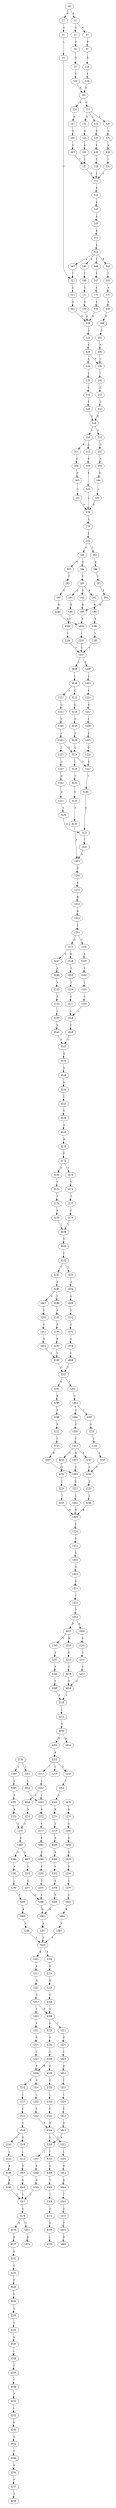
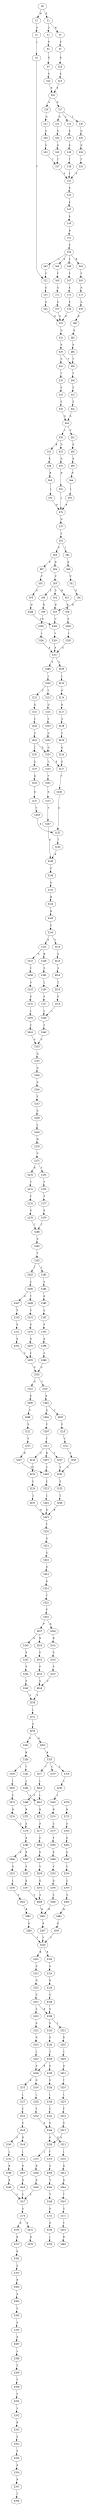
none -> (26, 1752)
